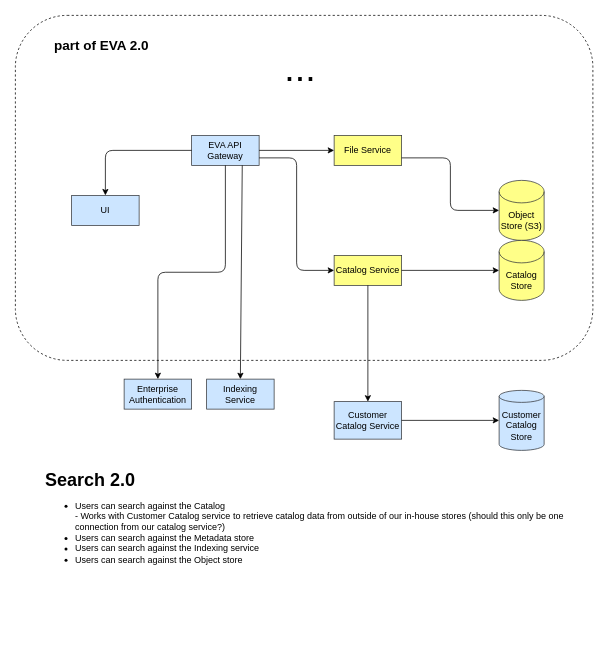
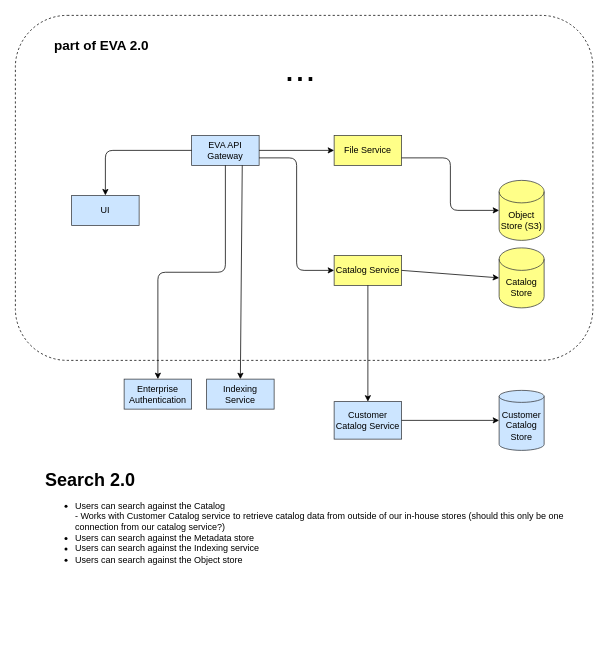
(522, 270) -> (522, 278)
